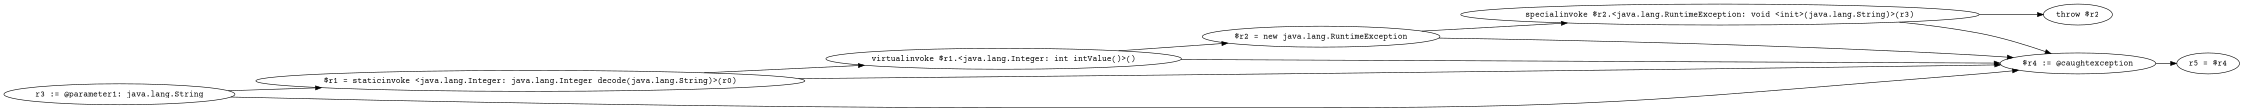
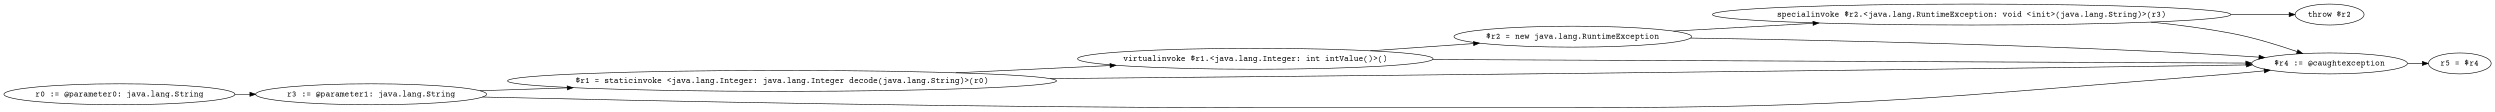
none -> (119, 94)
